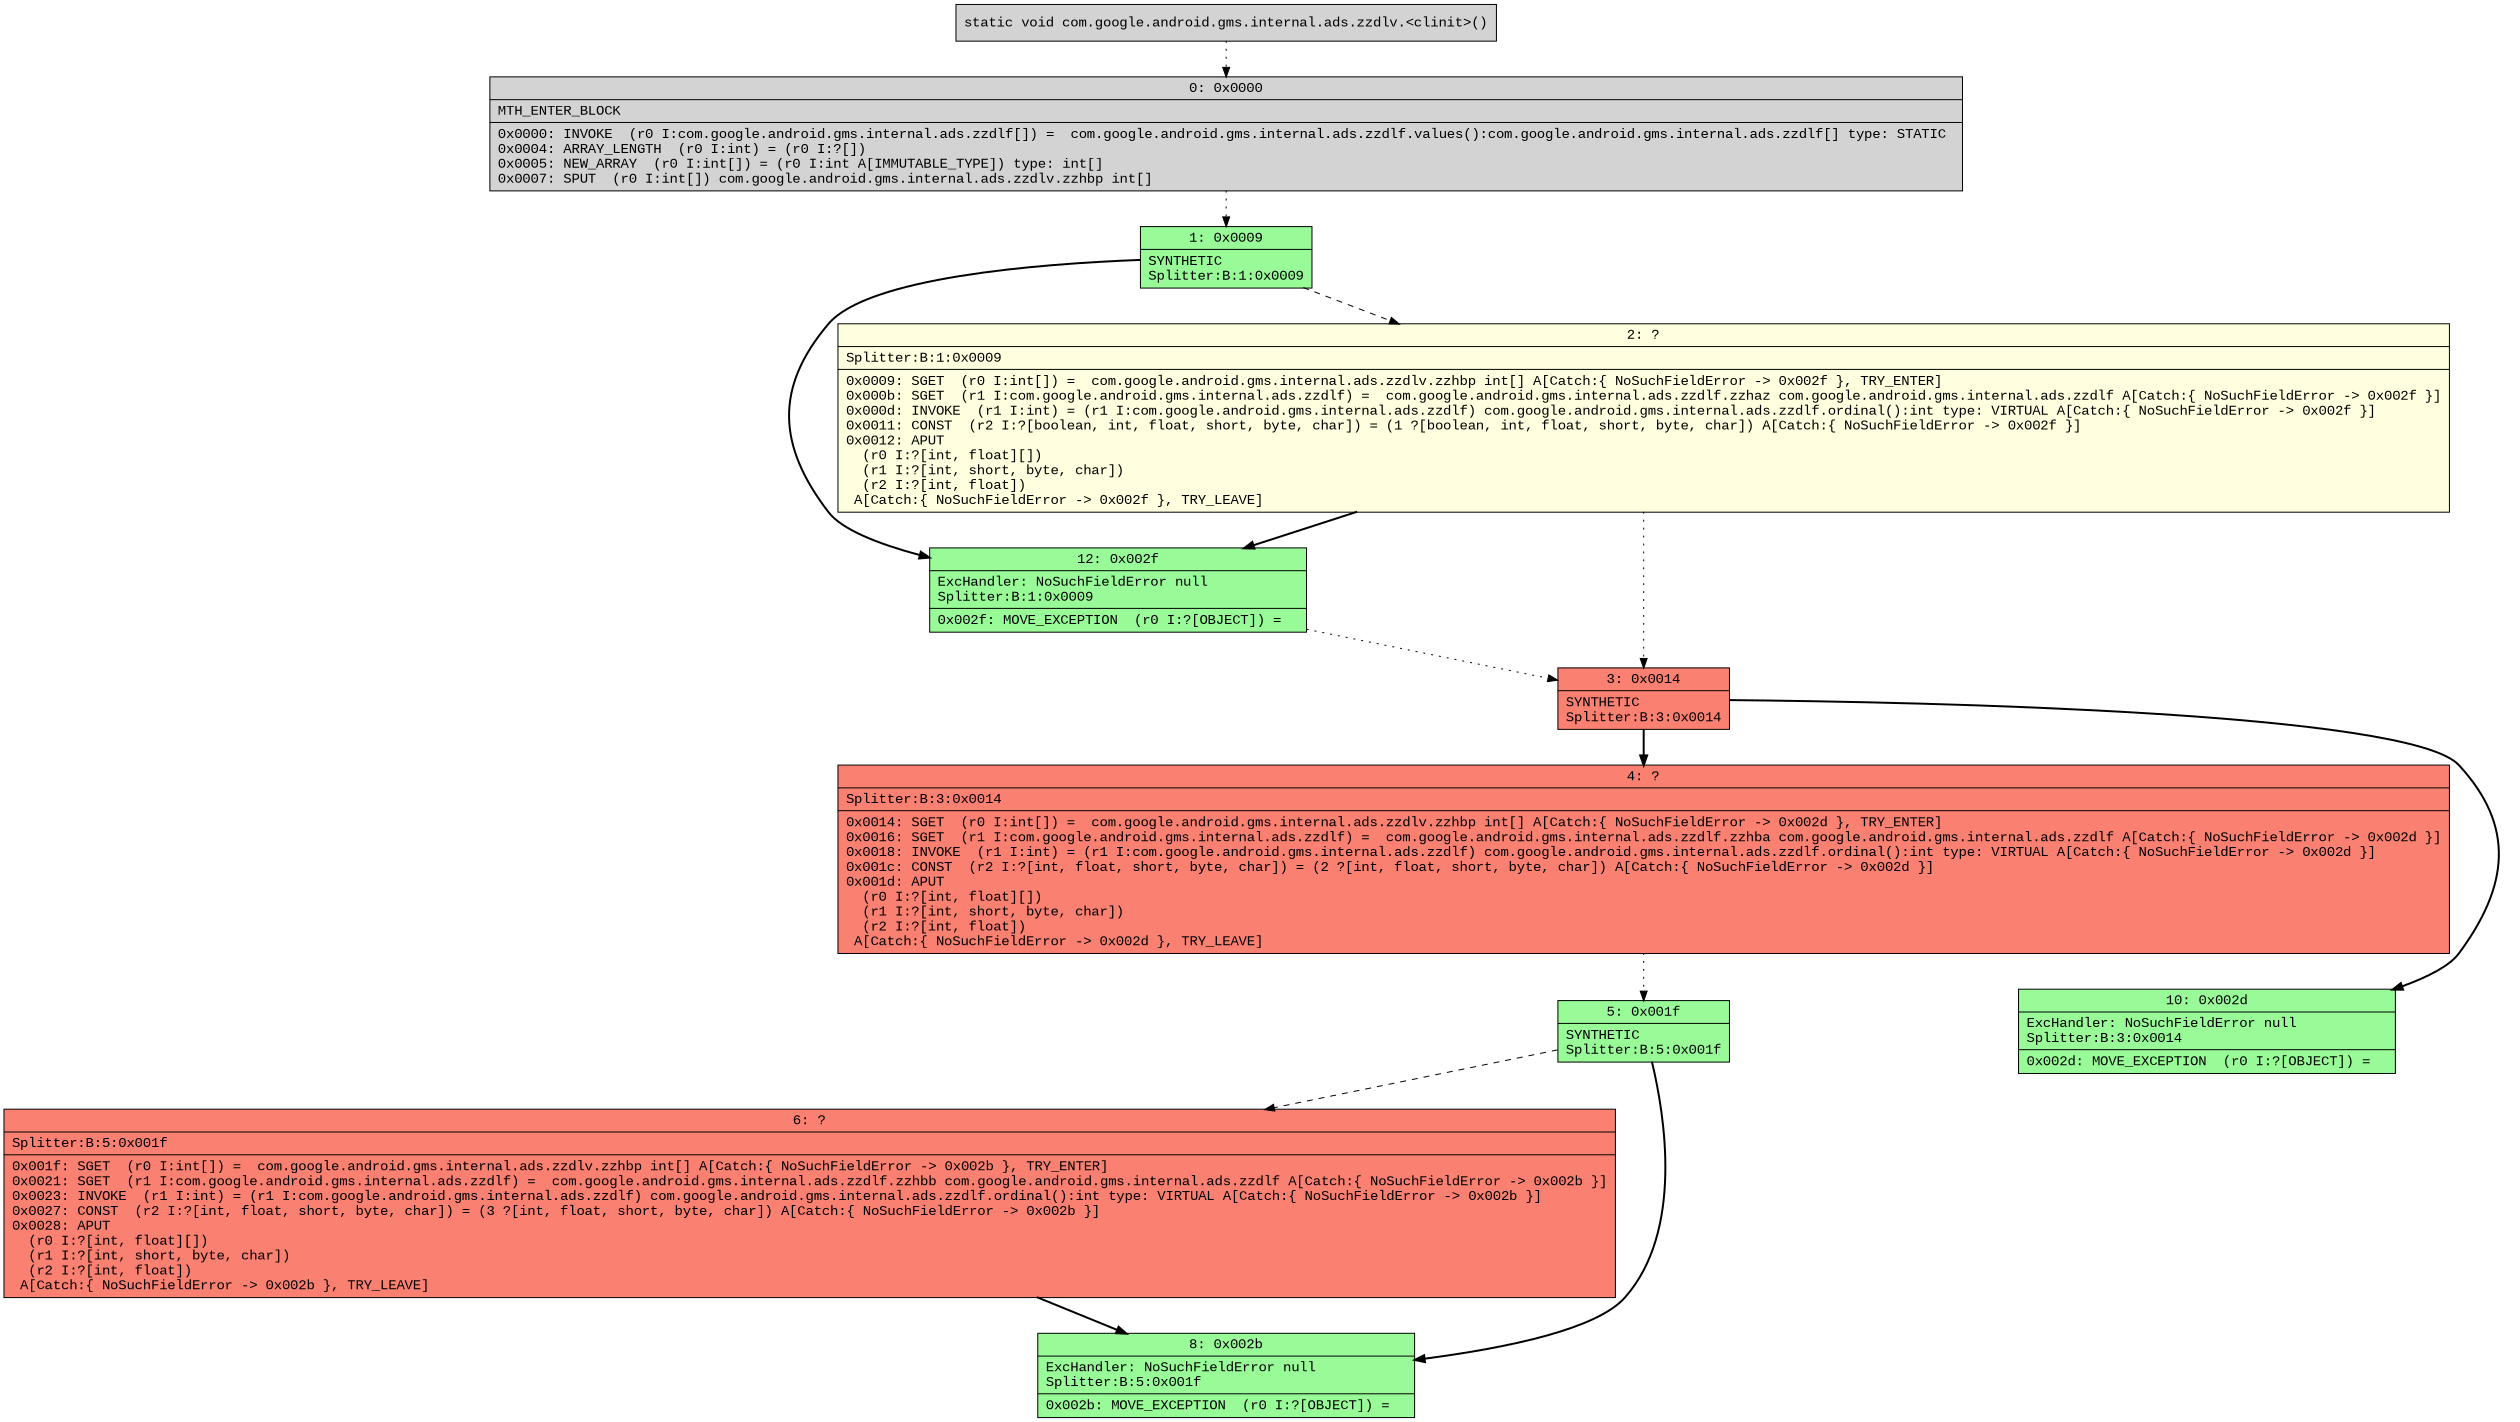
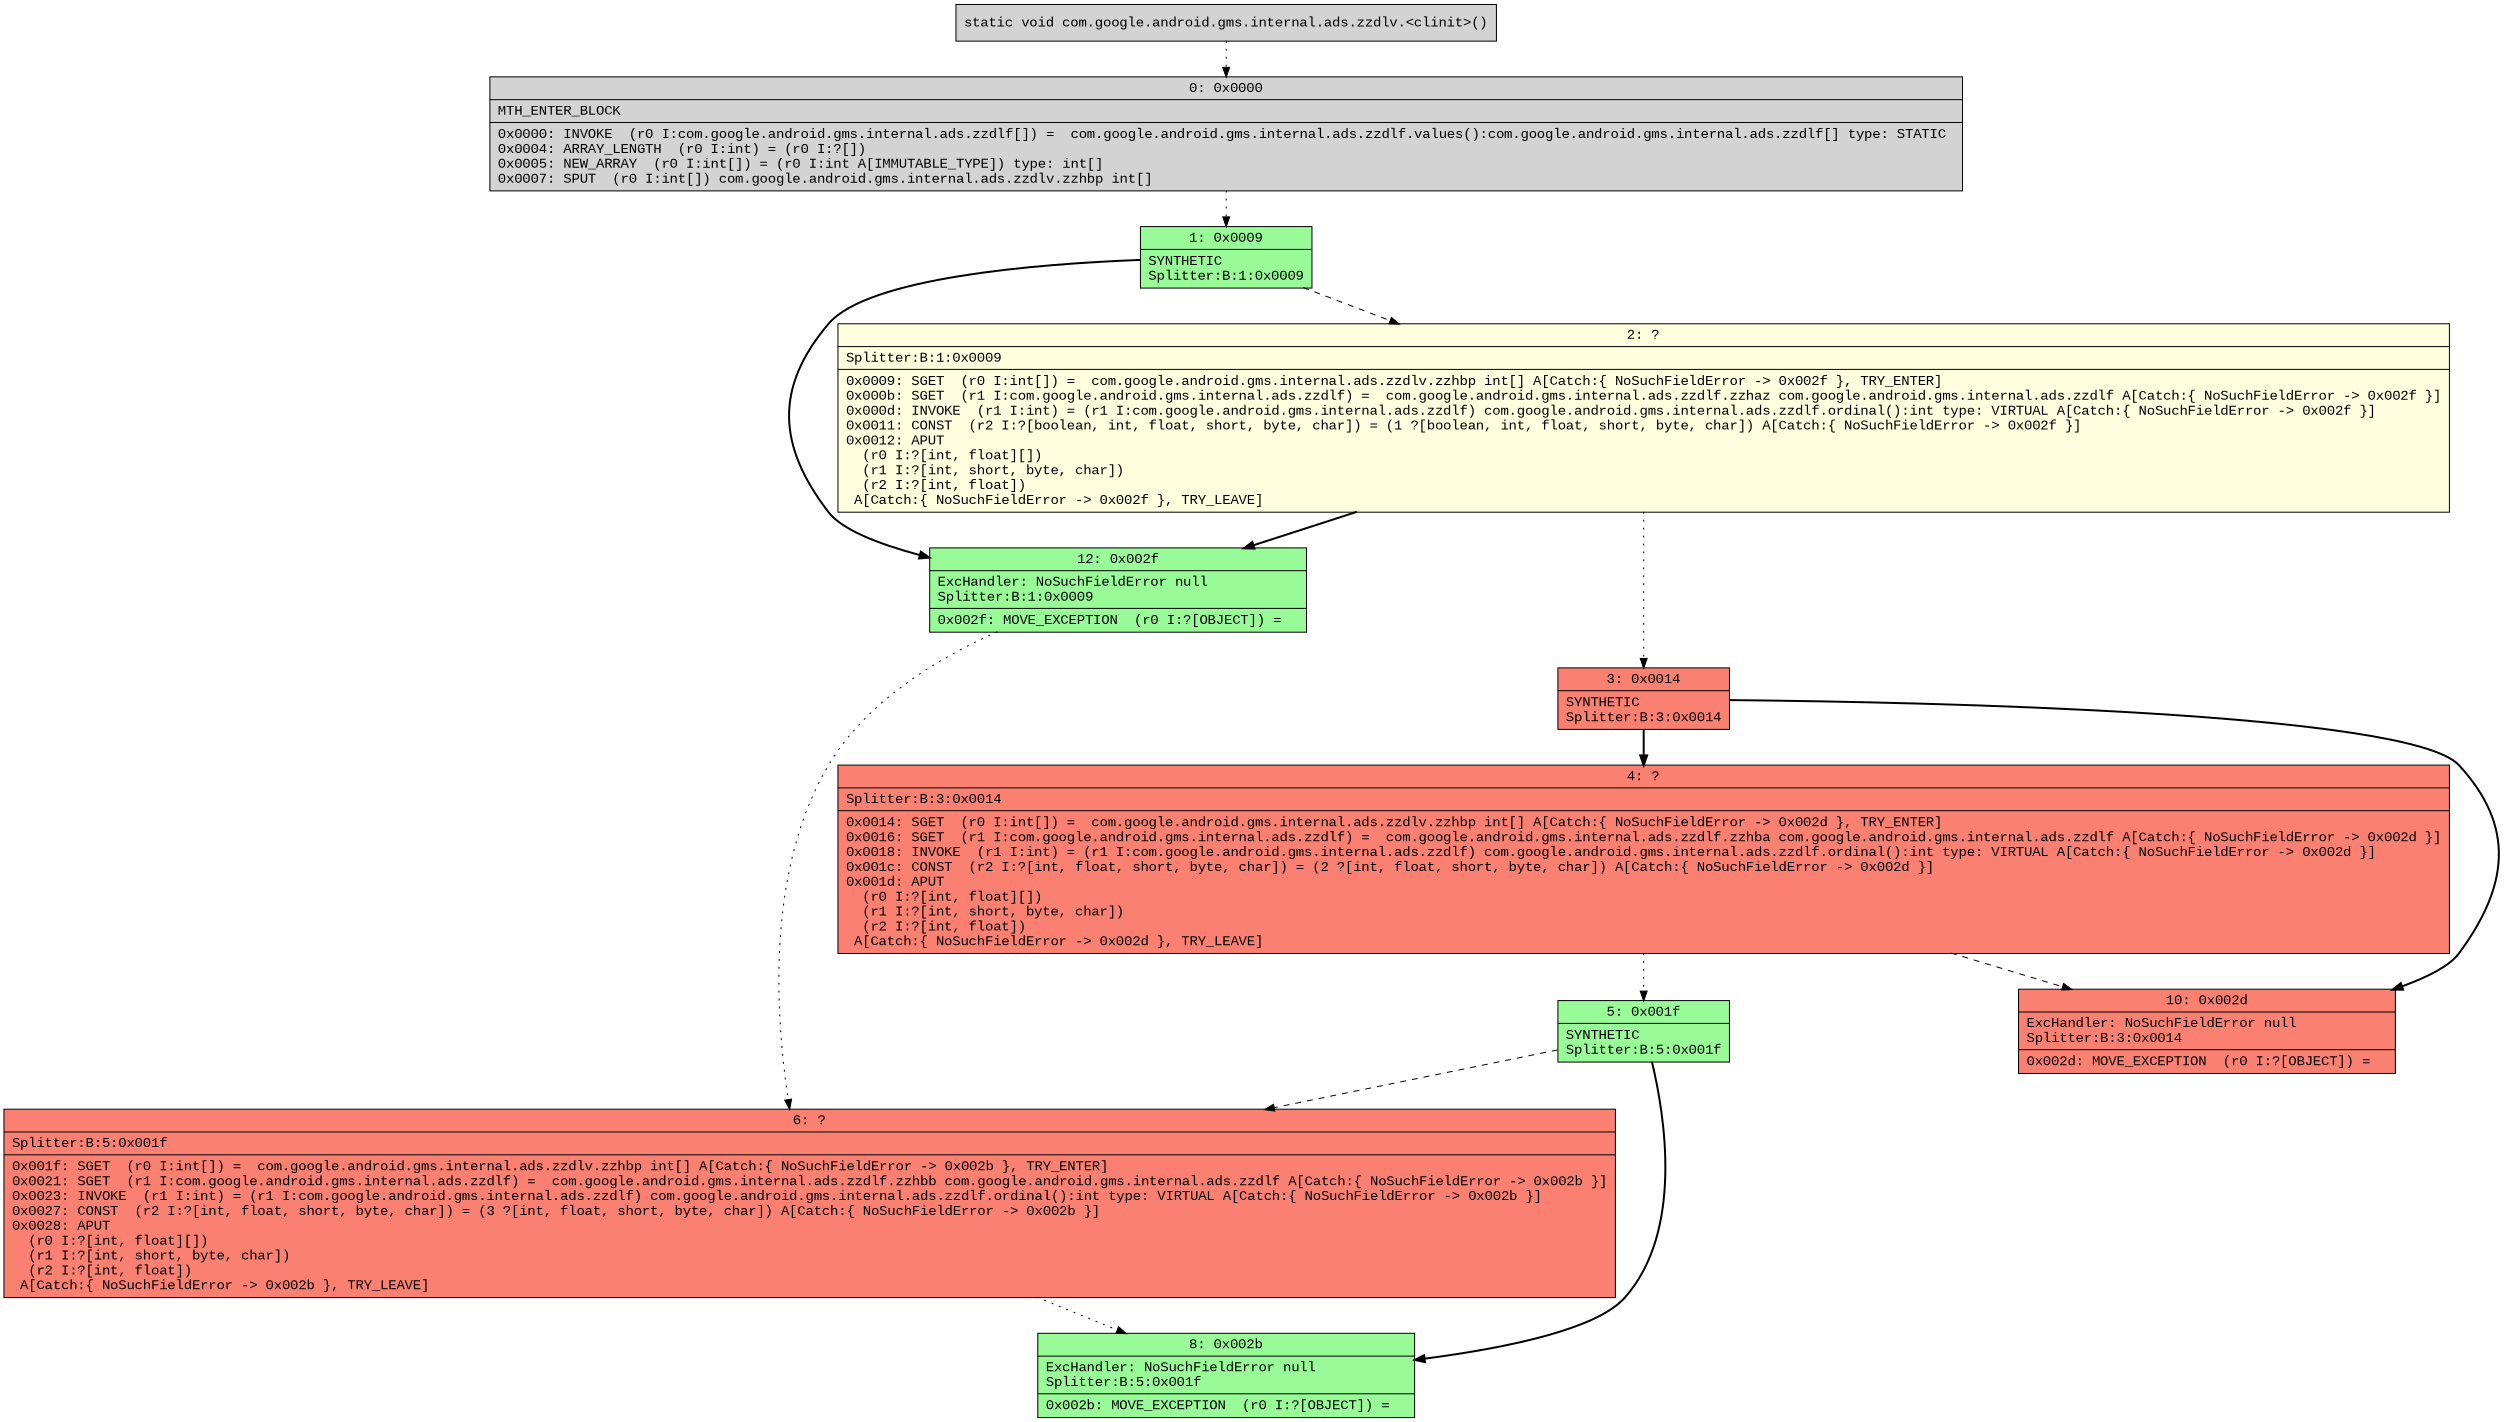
(1427, 654) -> (803, 822)
none -> (2007, 970)
(2207, 1031) -> (2207, 1031)
(1077, 1313) -> (1077, 1313)
